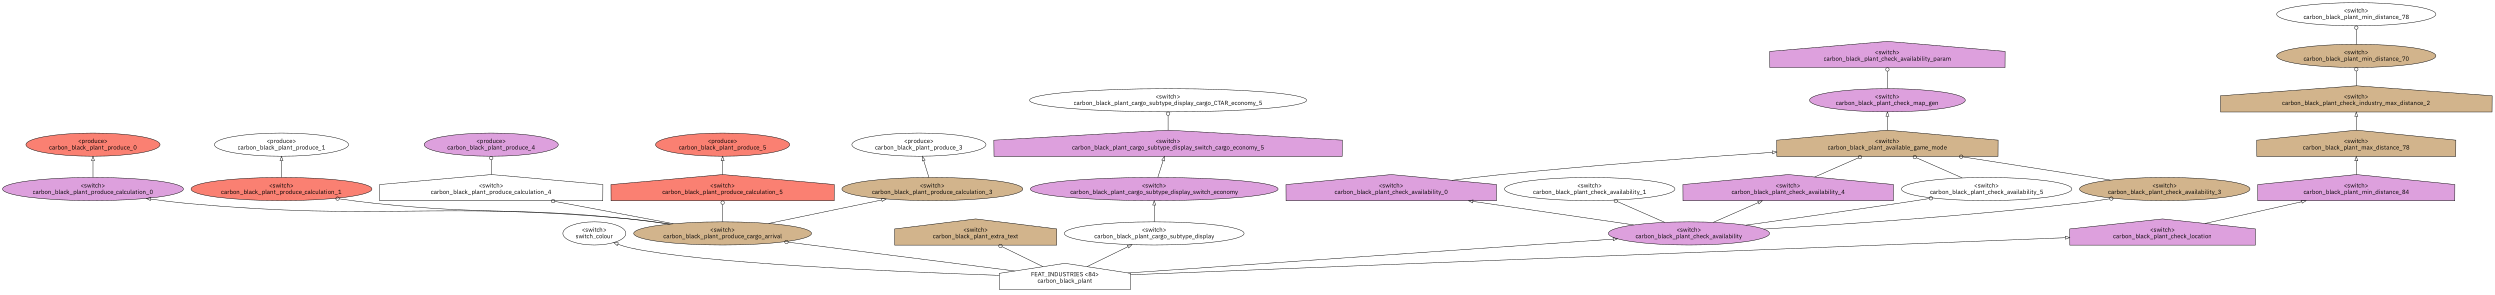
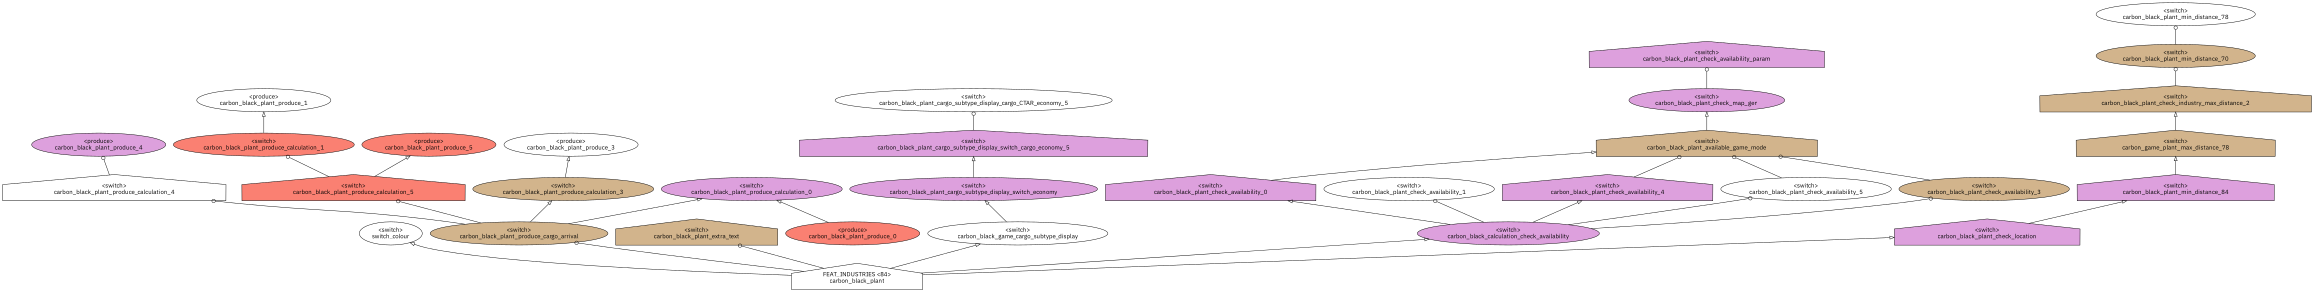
(2356, 145) -> (2176, 145)
(93, 169) -> (805, 212)
(430, 208) -> (309, 167)
(1154, 233) -> (1018, 233)
(1689, 233) -> (1508, 233)
